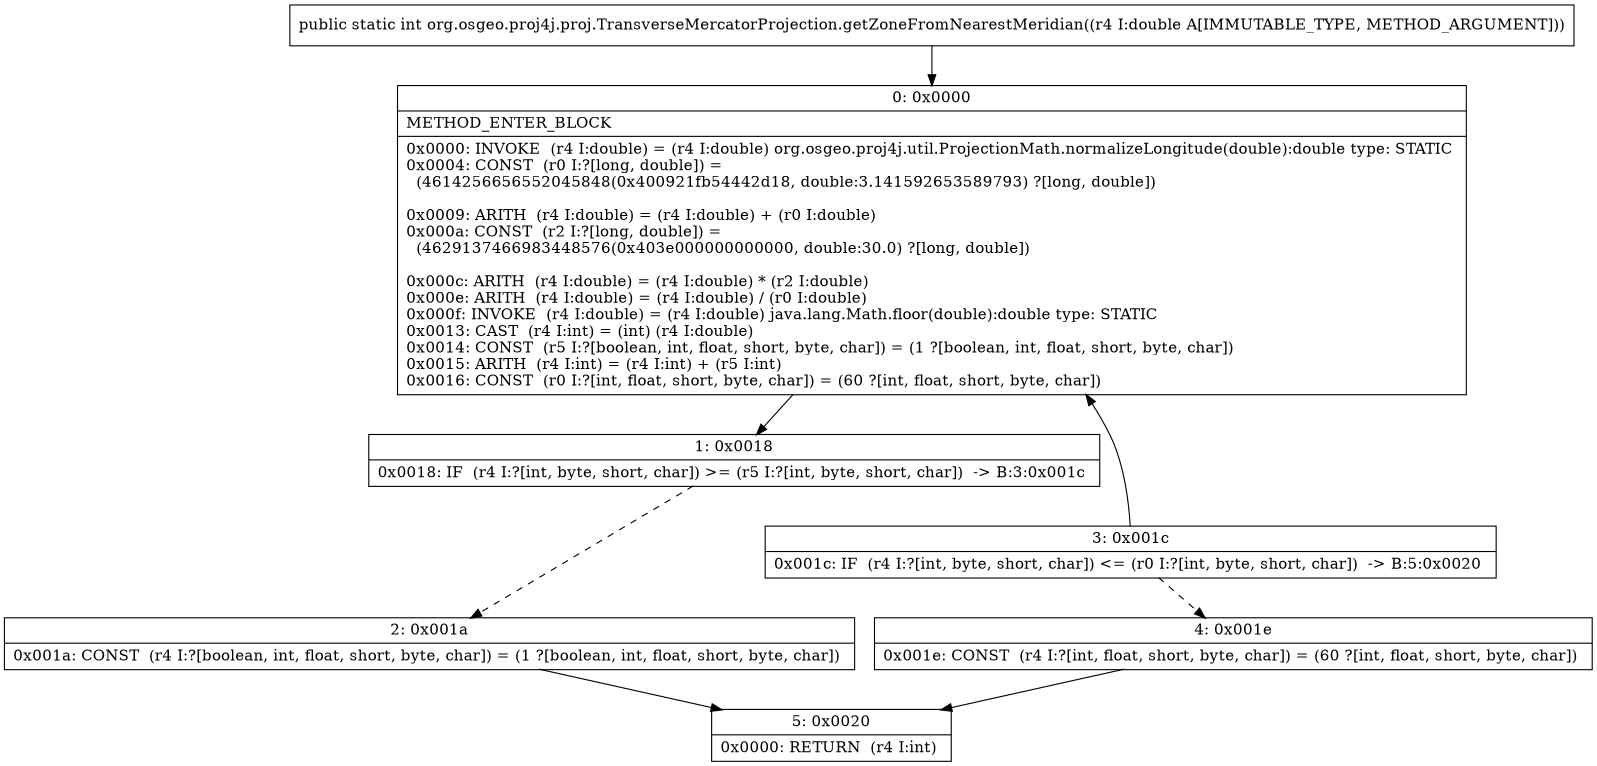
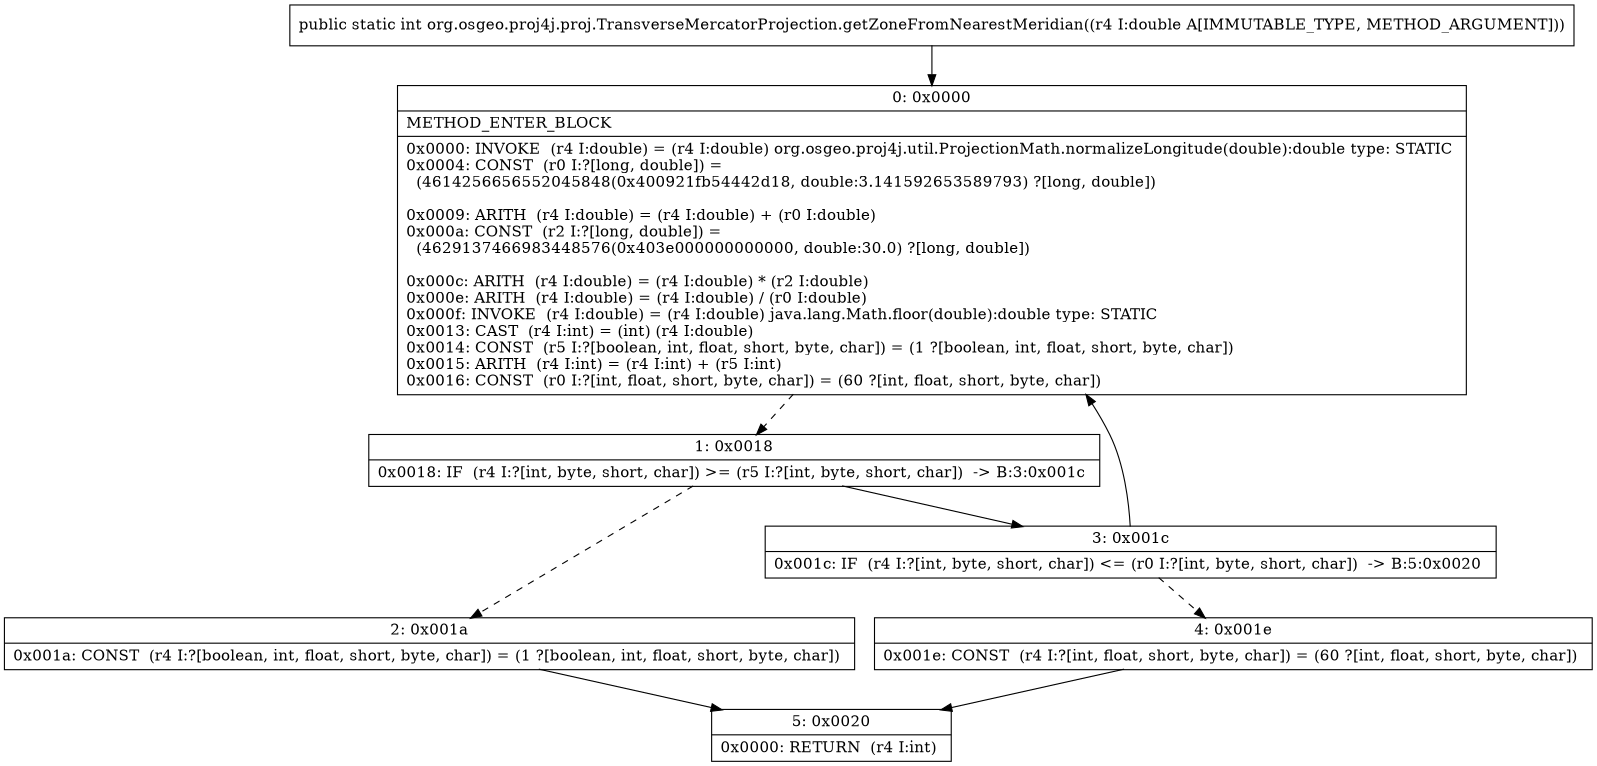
(779, 410) -> (779, 410)
none -> (927, 505)
